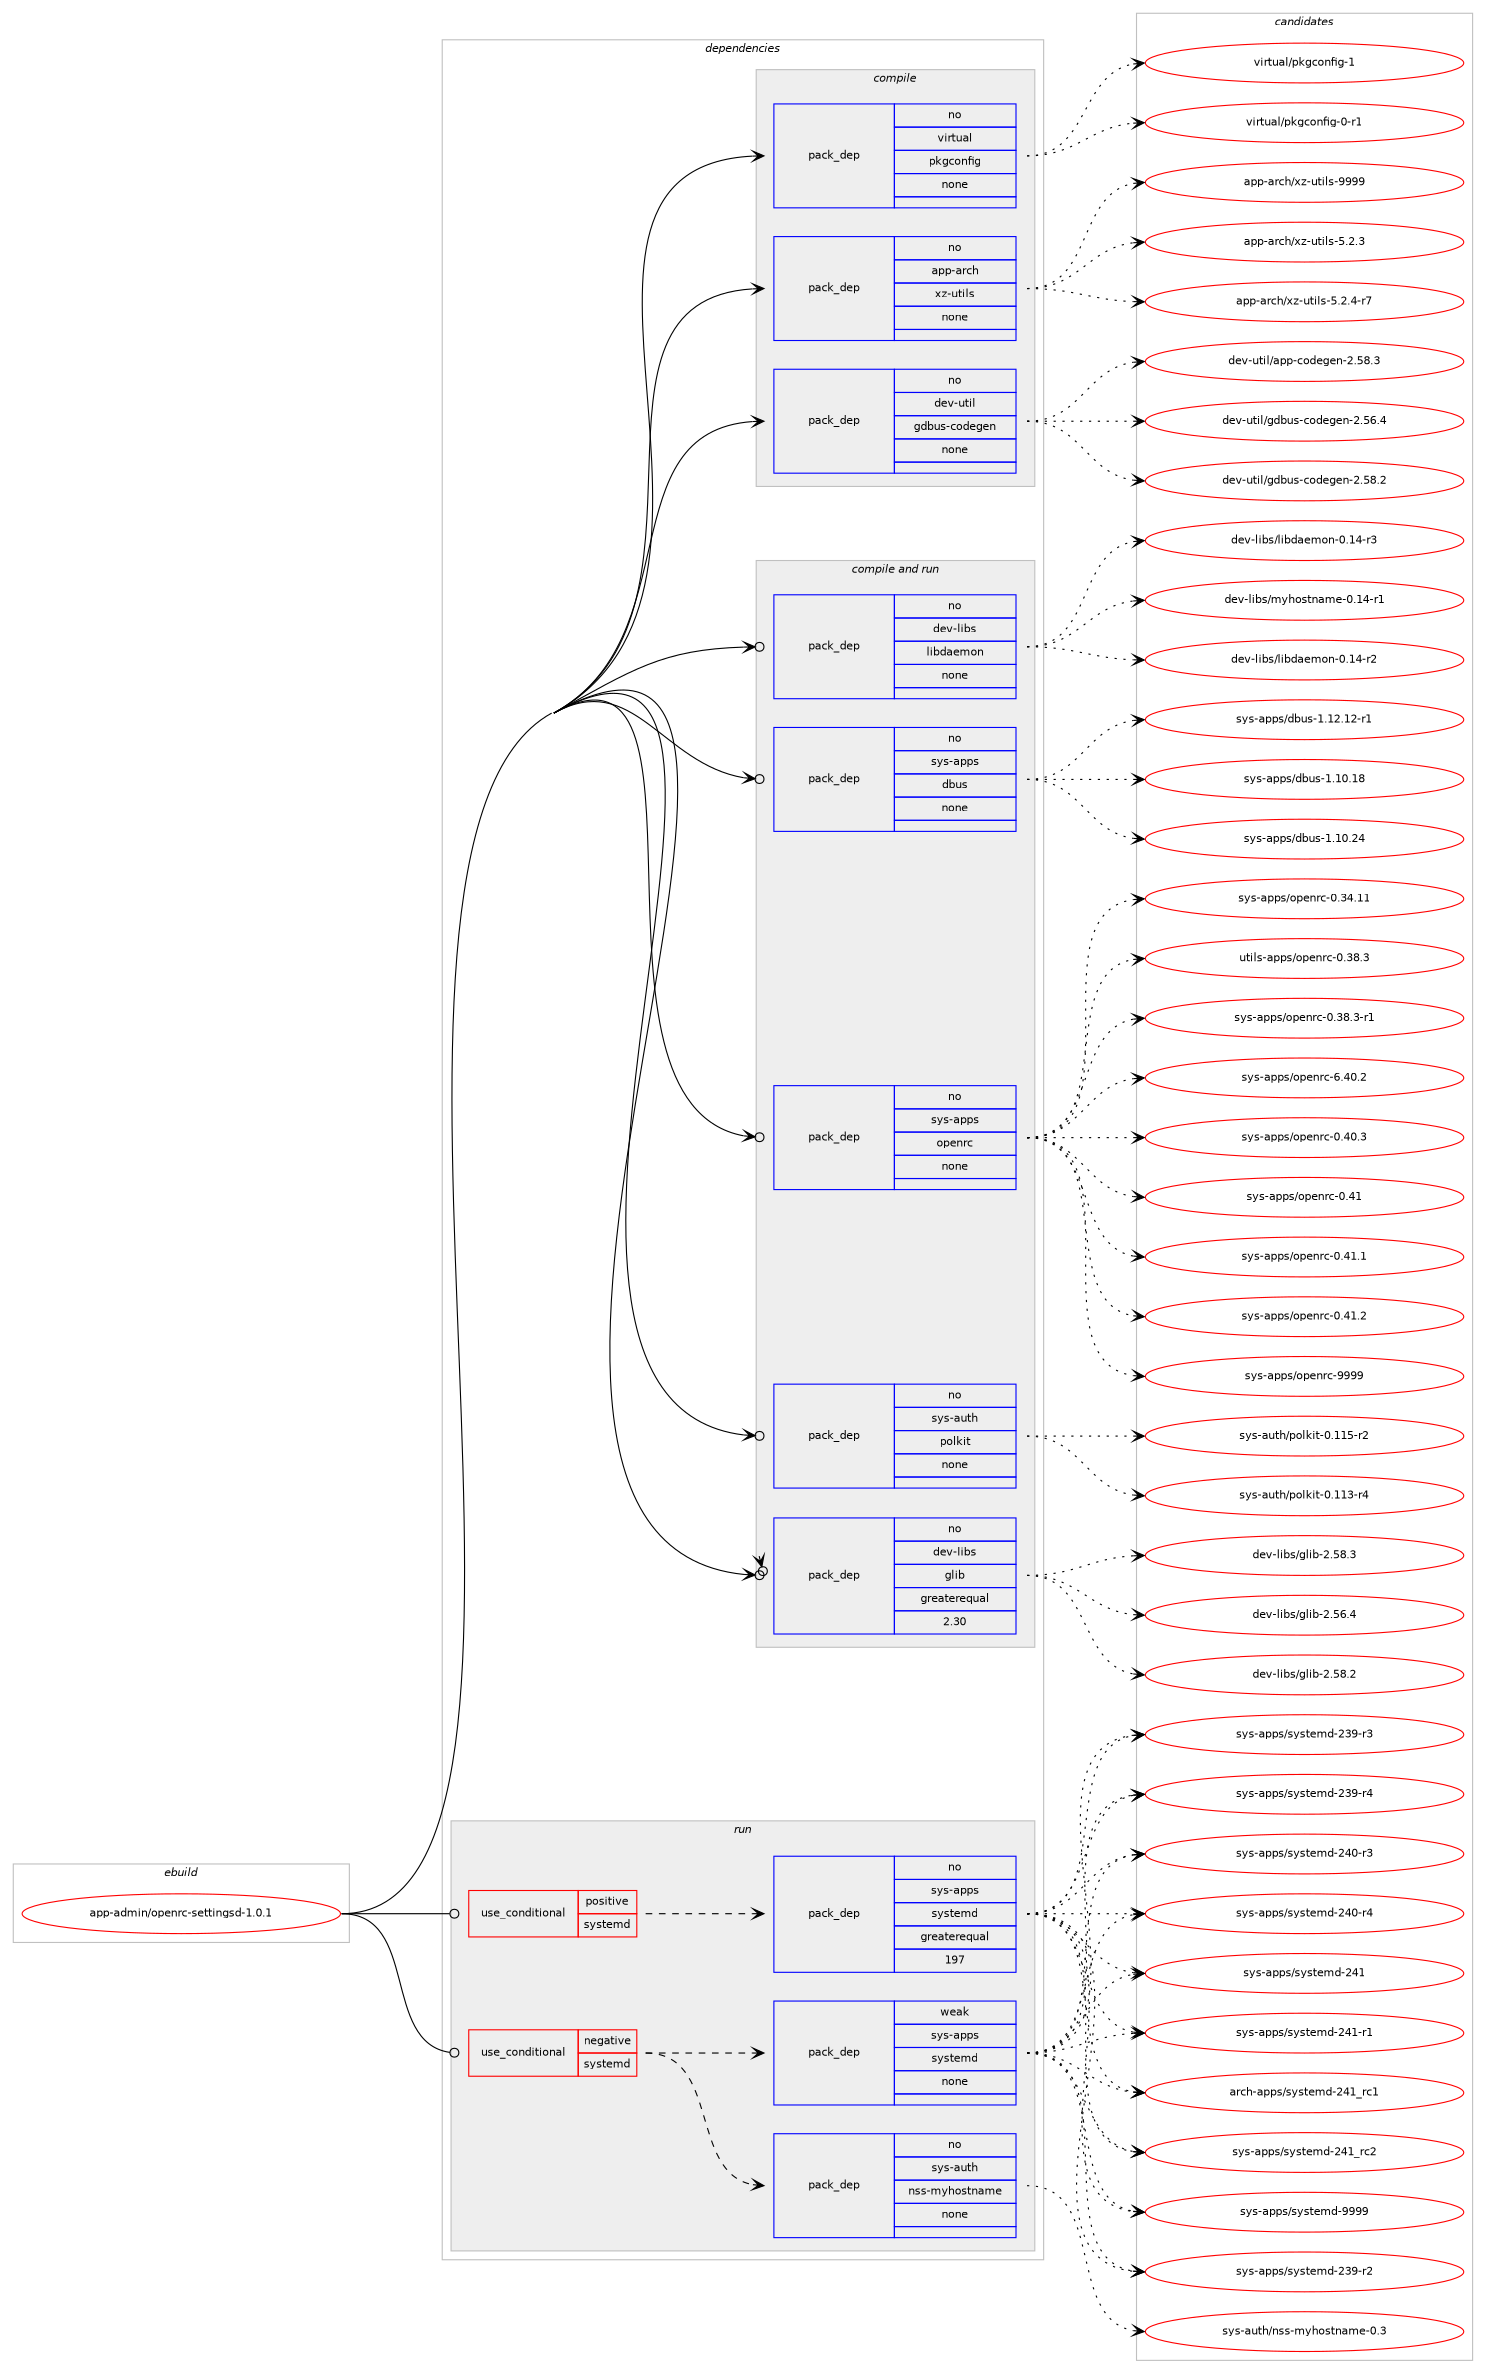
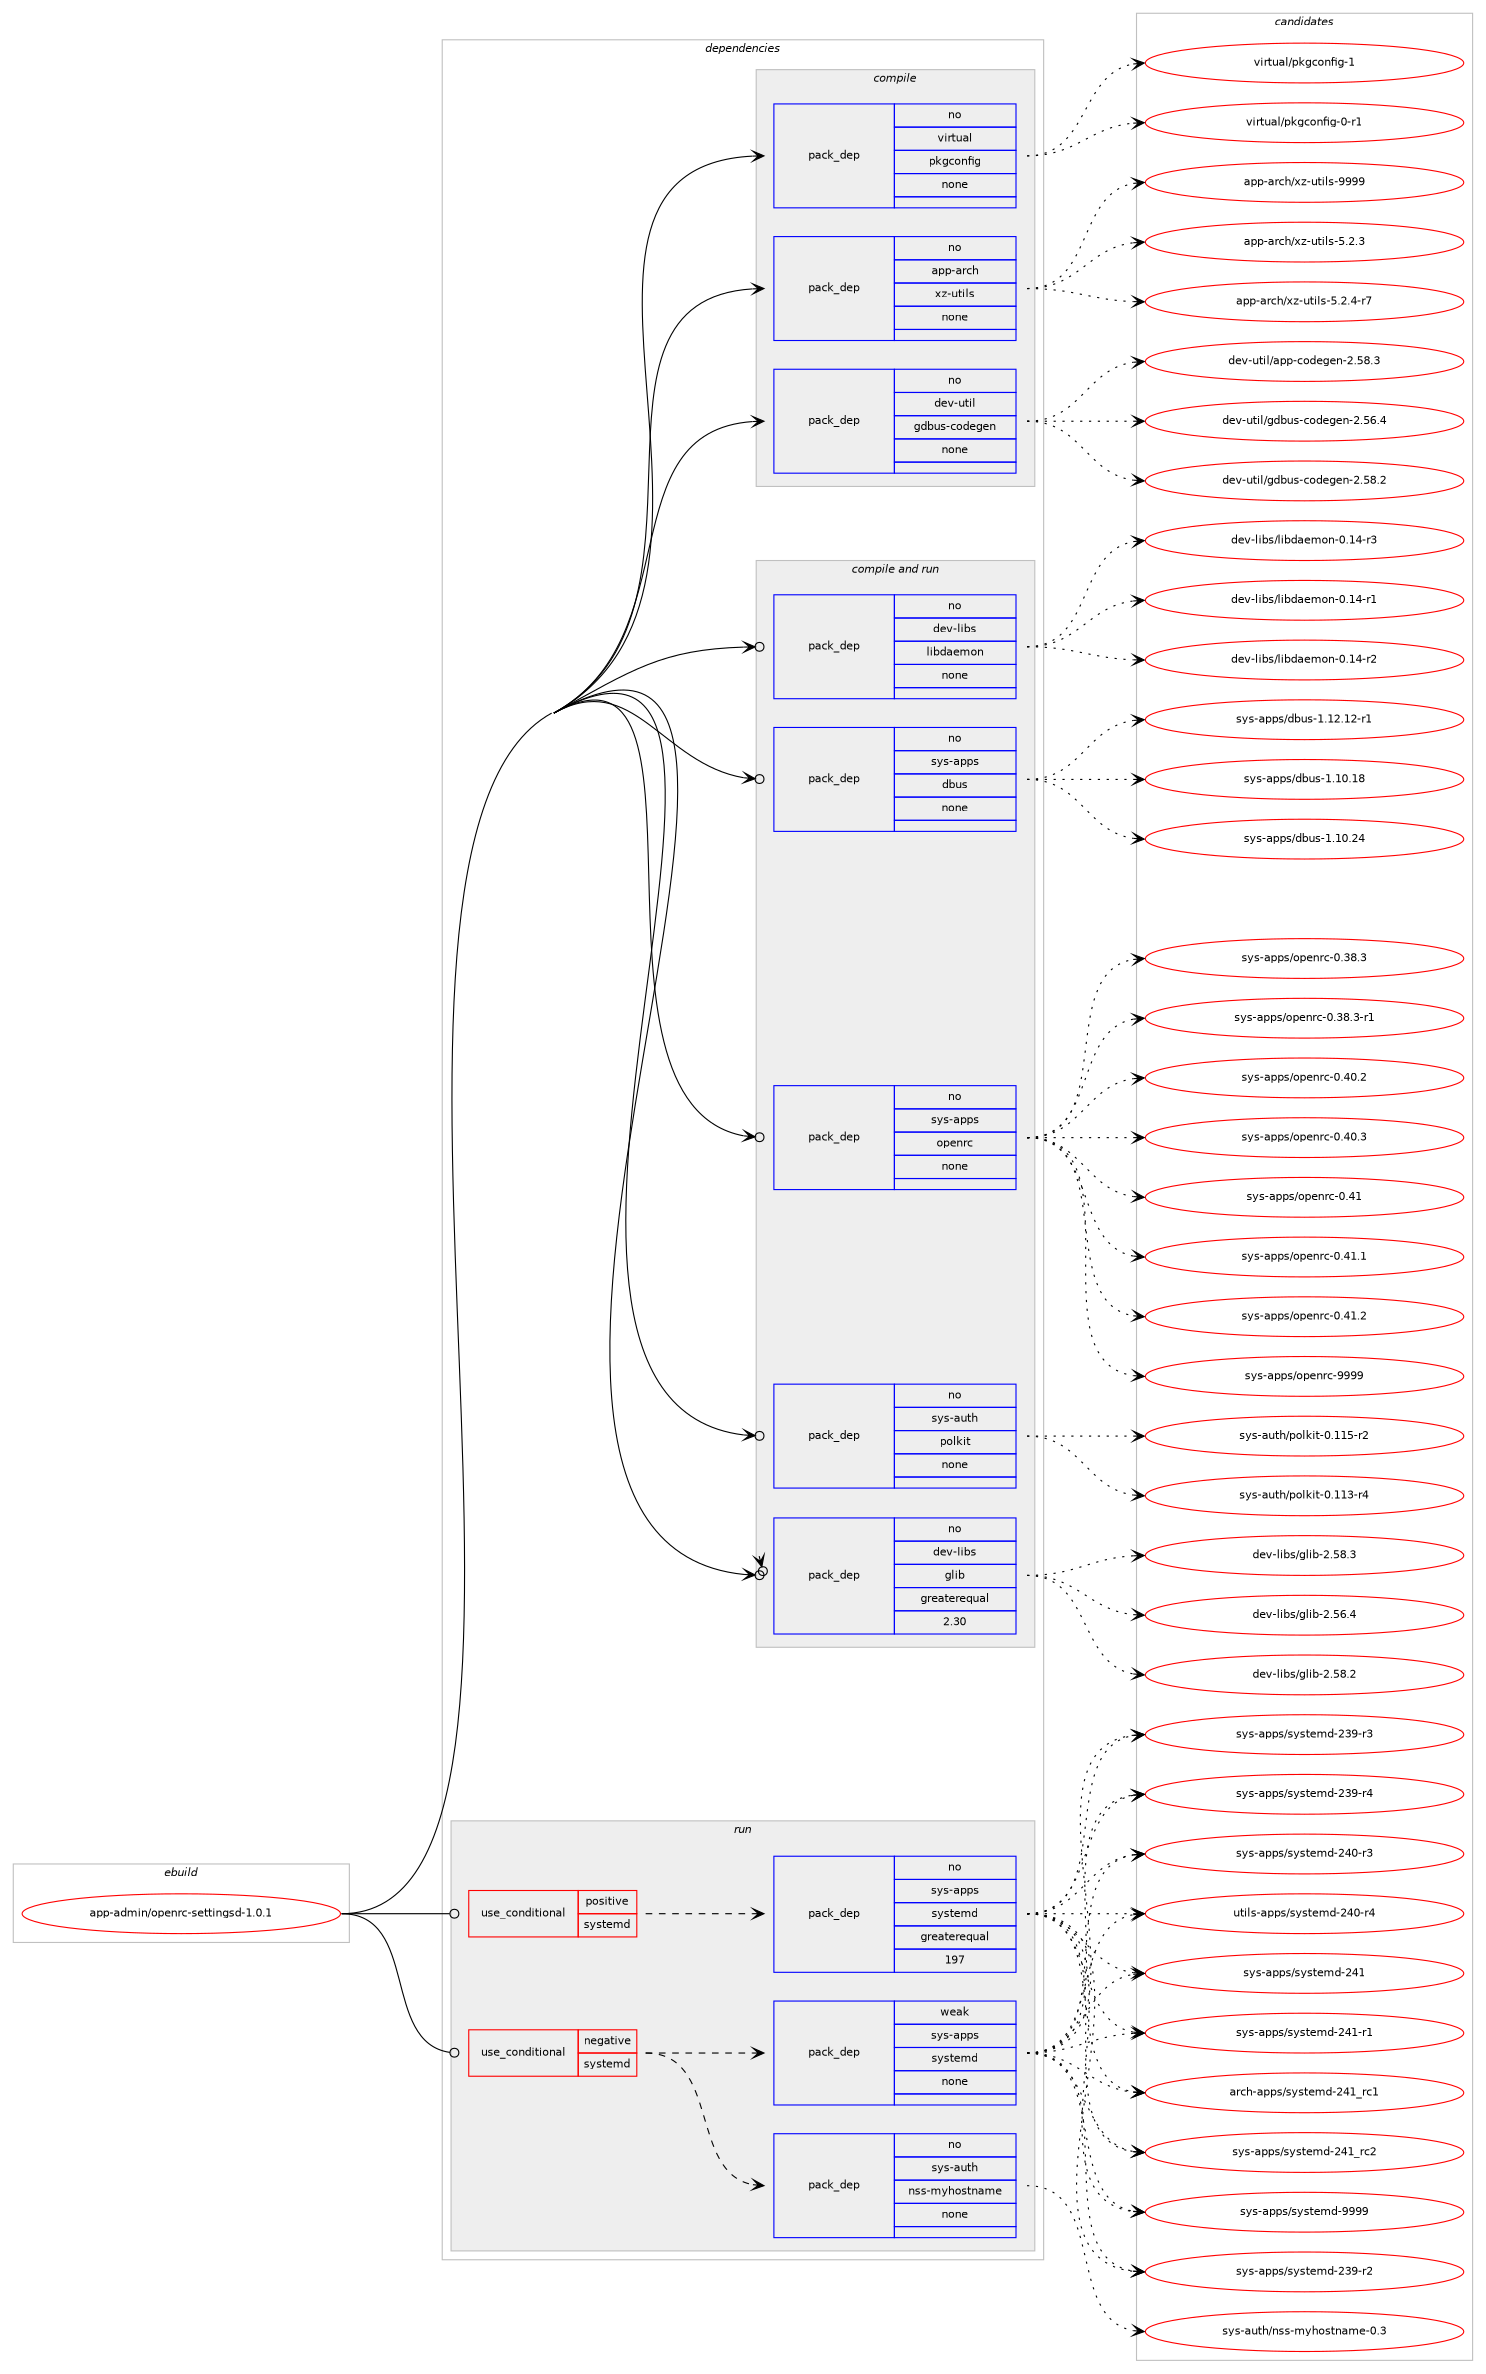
(1305, 600) -> (1305, 600)
(1305, 899) -> none
(1305, 959) -> (1305, 959)
(1305, 1078) -> (1305, 1078)
(1305, 1914) -> (1305, 1914)
